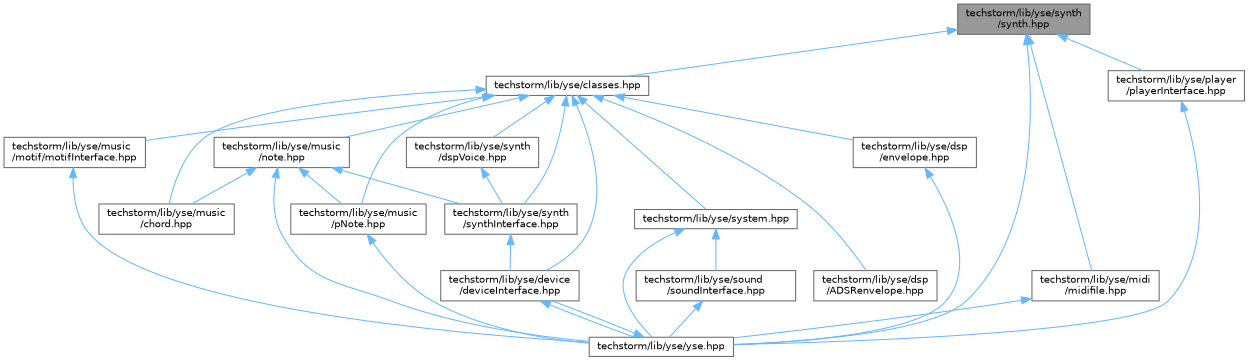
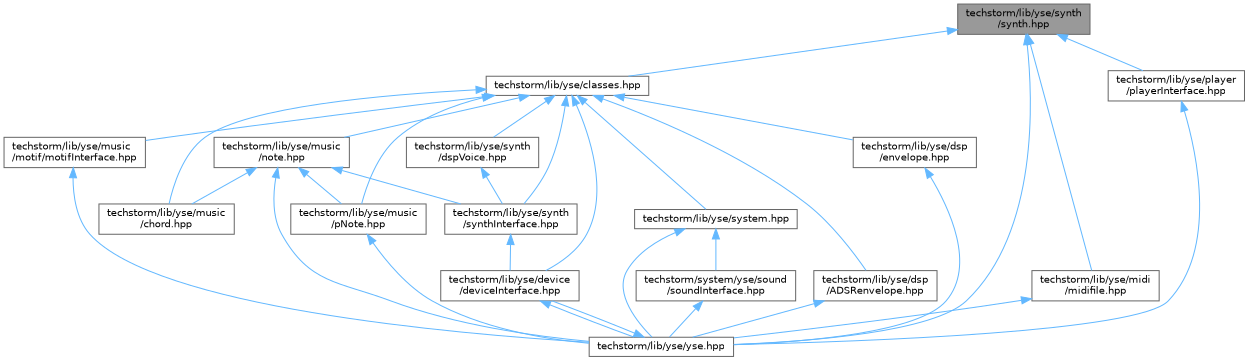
(716, 286) -> (716, 286)
none -> (753, 320)
